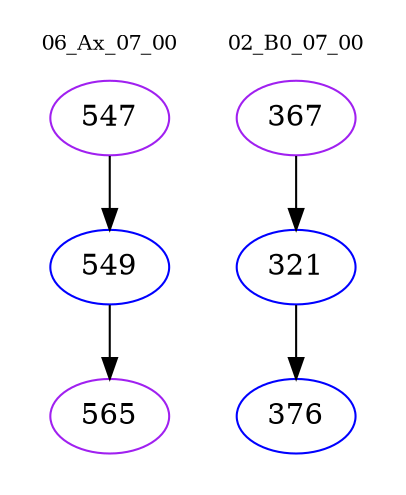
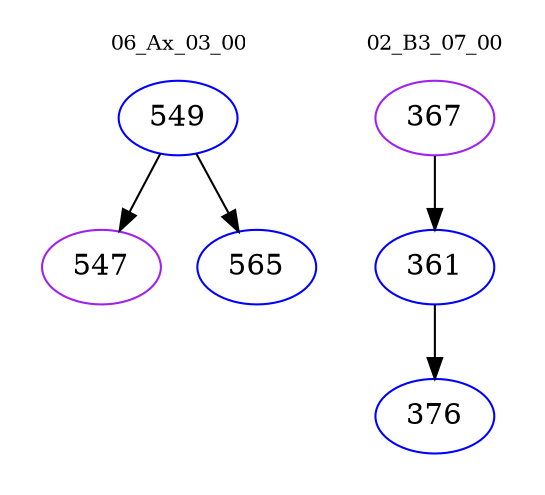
(110, 45) -> (179, 45)
(296, 45) -> (435, 45)
(110, 182) -> (145, 183)
(296, 267) -> (435, 267)
(110, 416) -> (257, 267)
